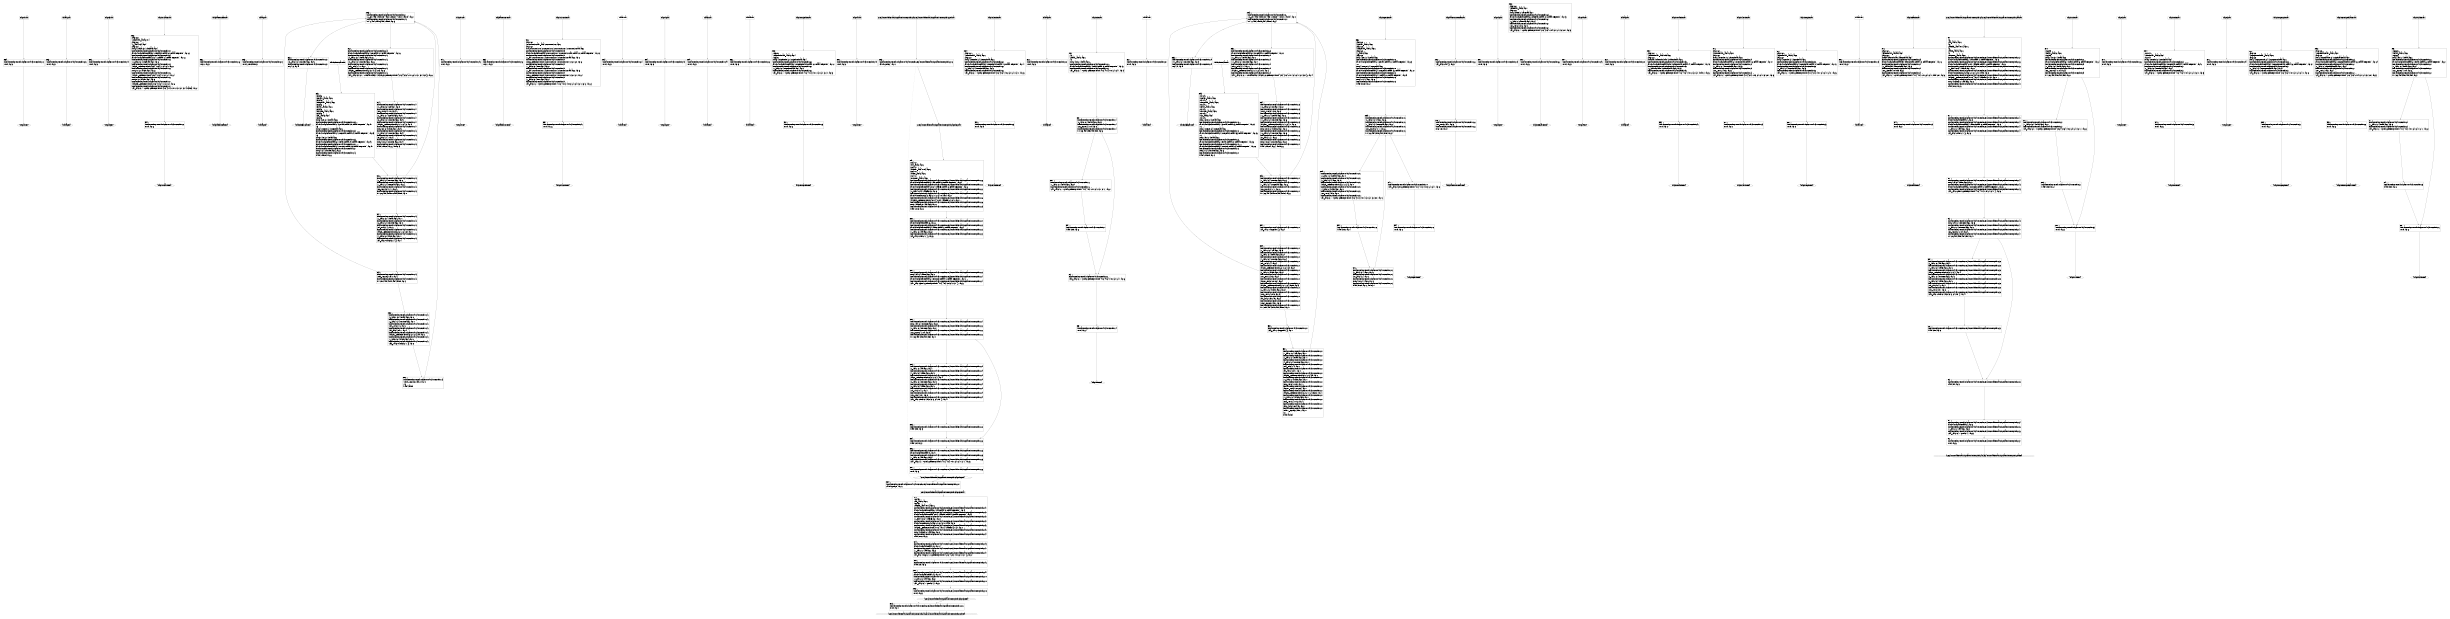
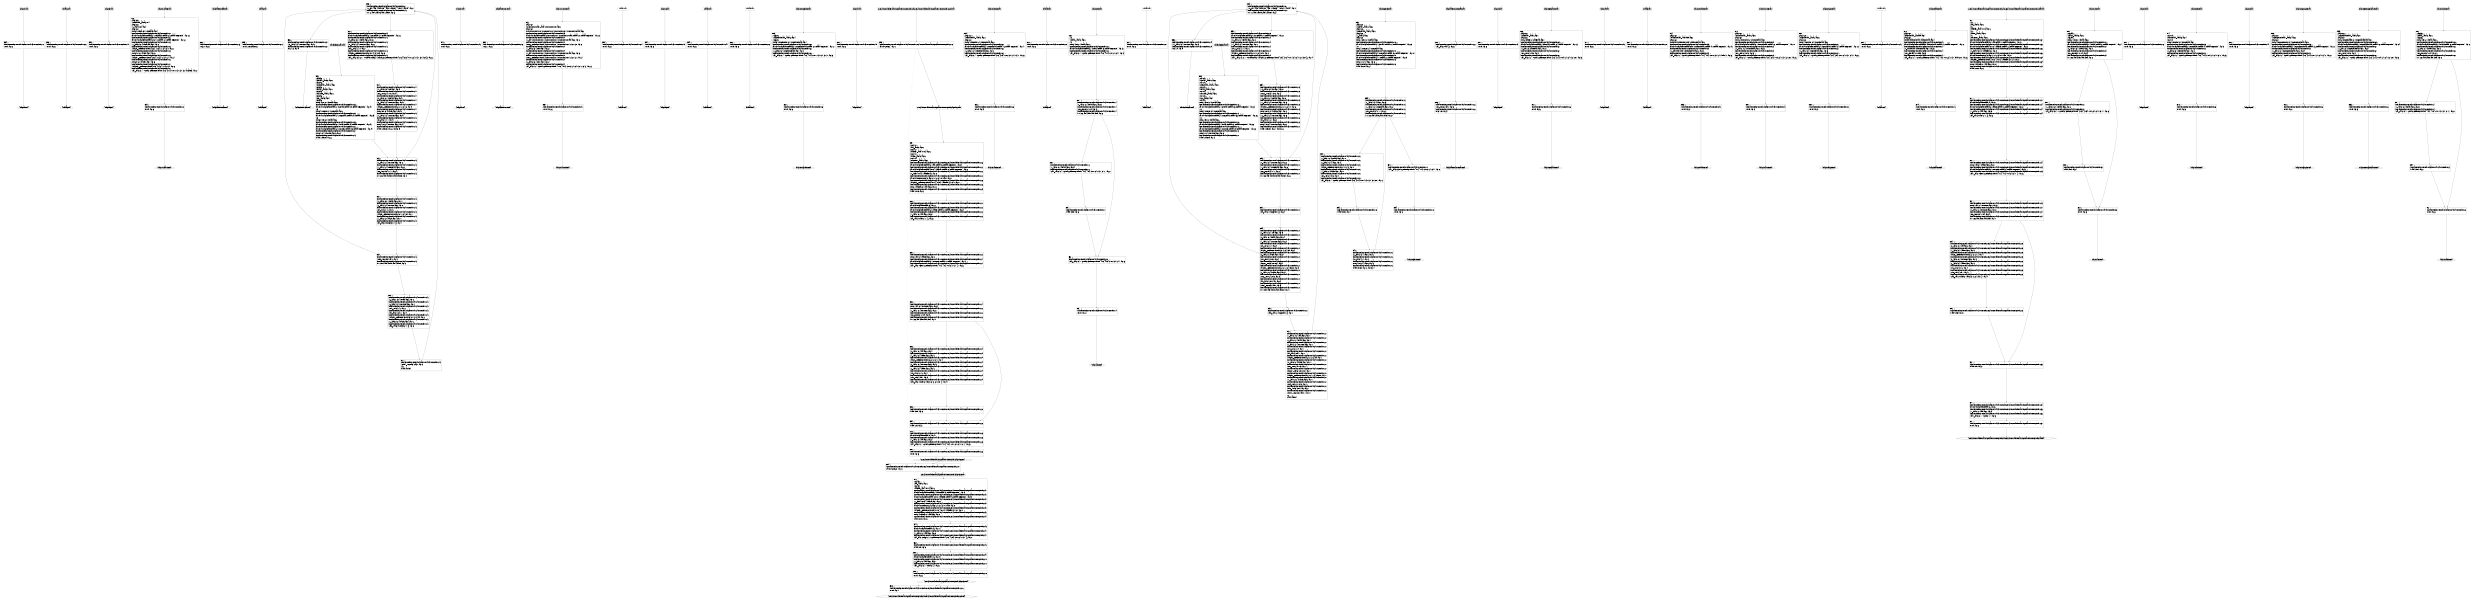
none -> (1551, 9)
